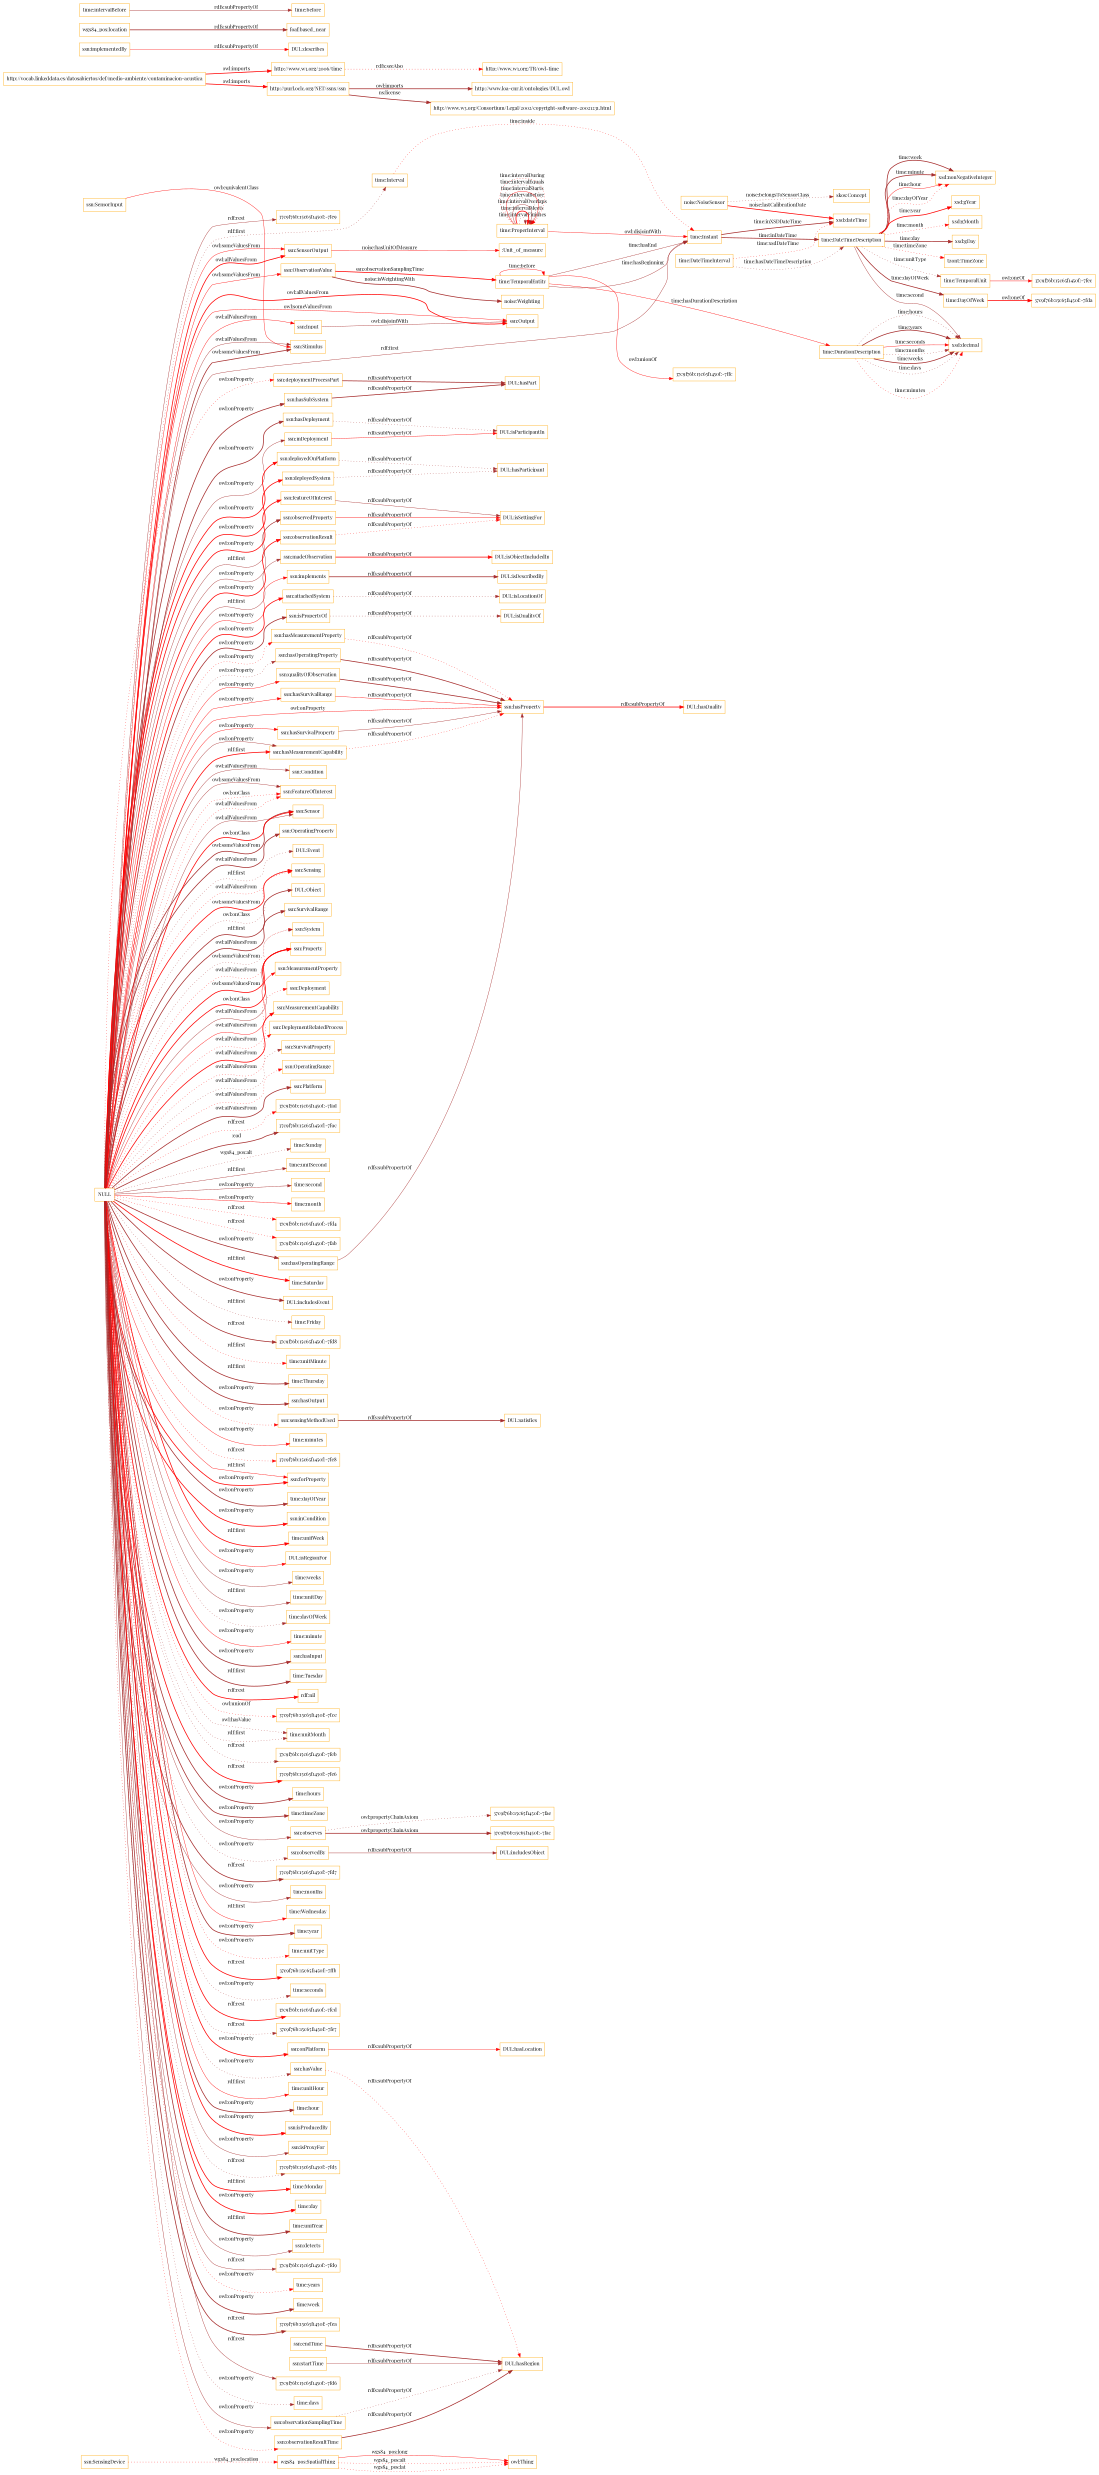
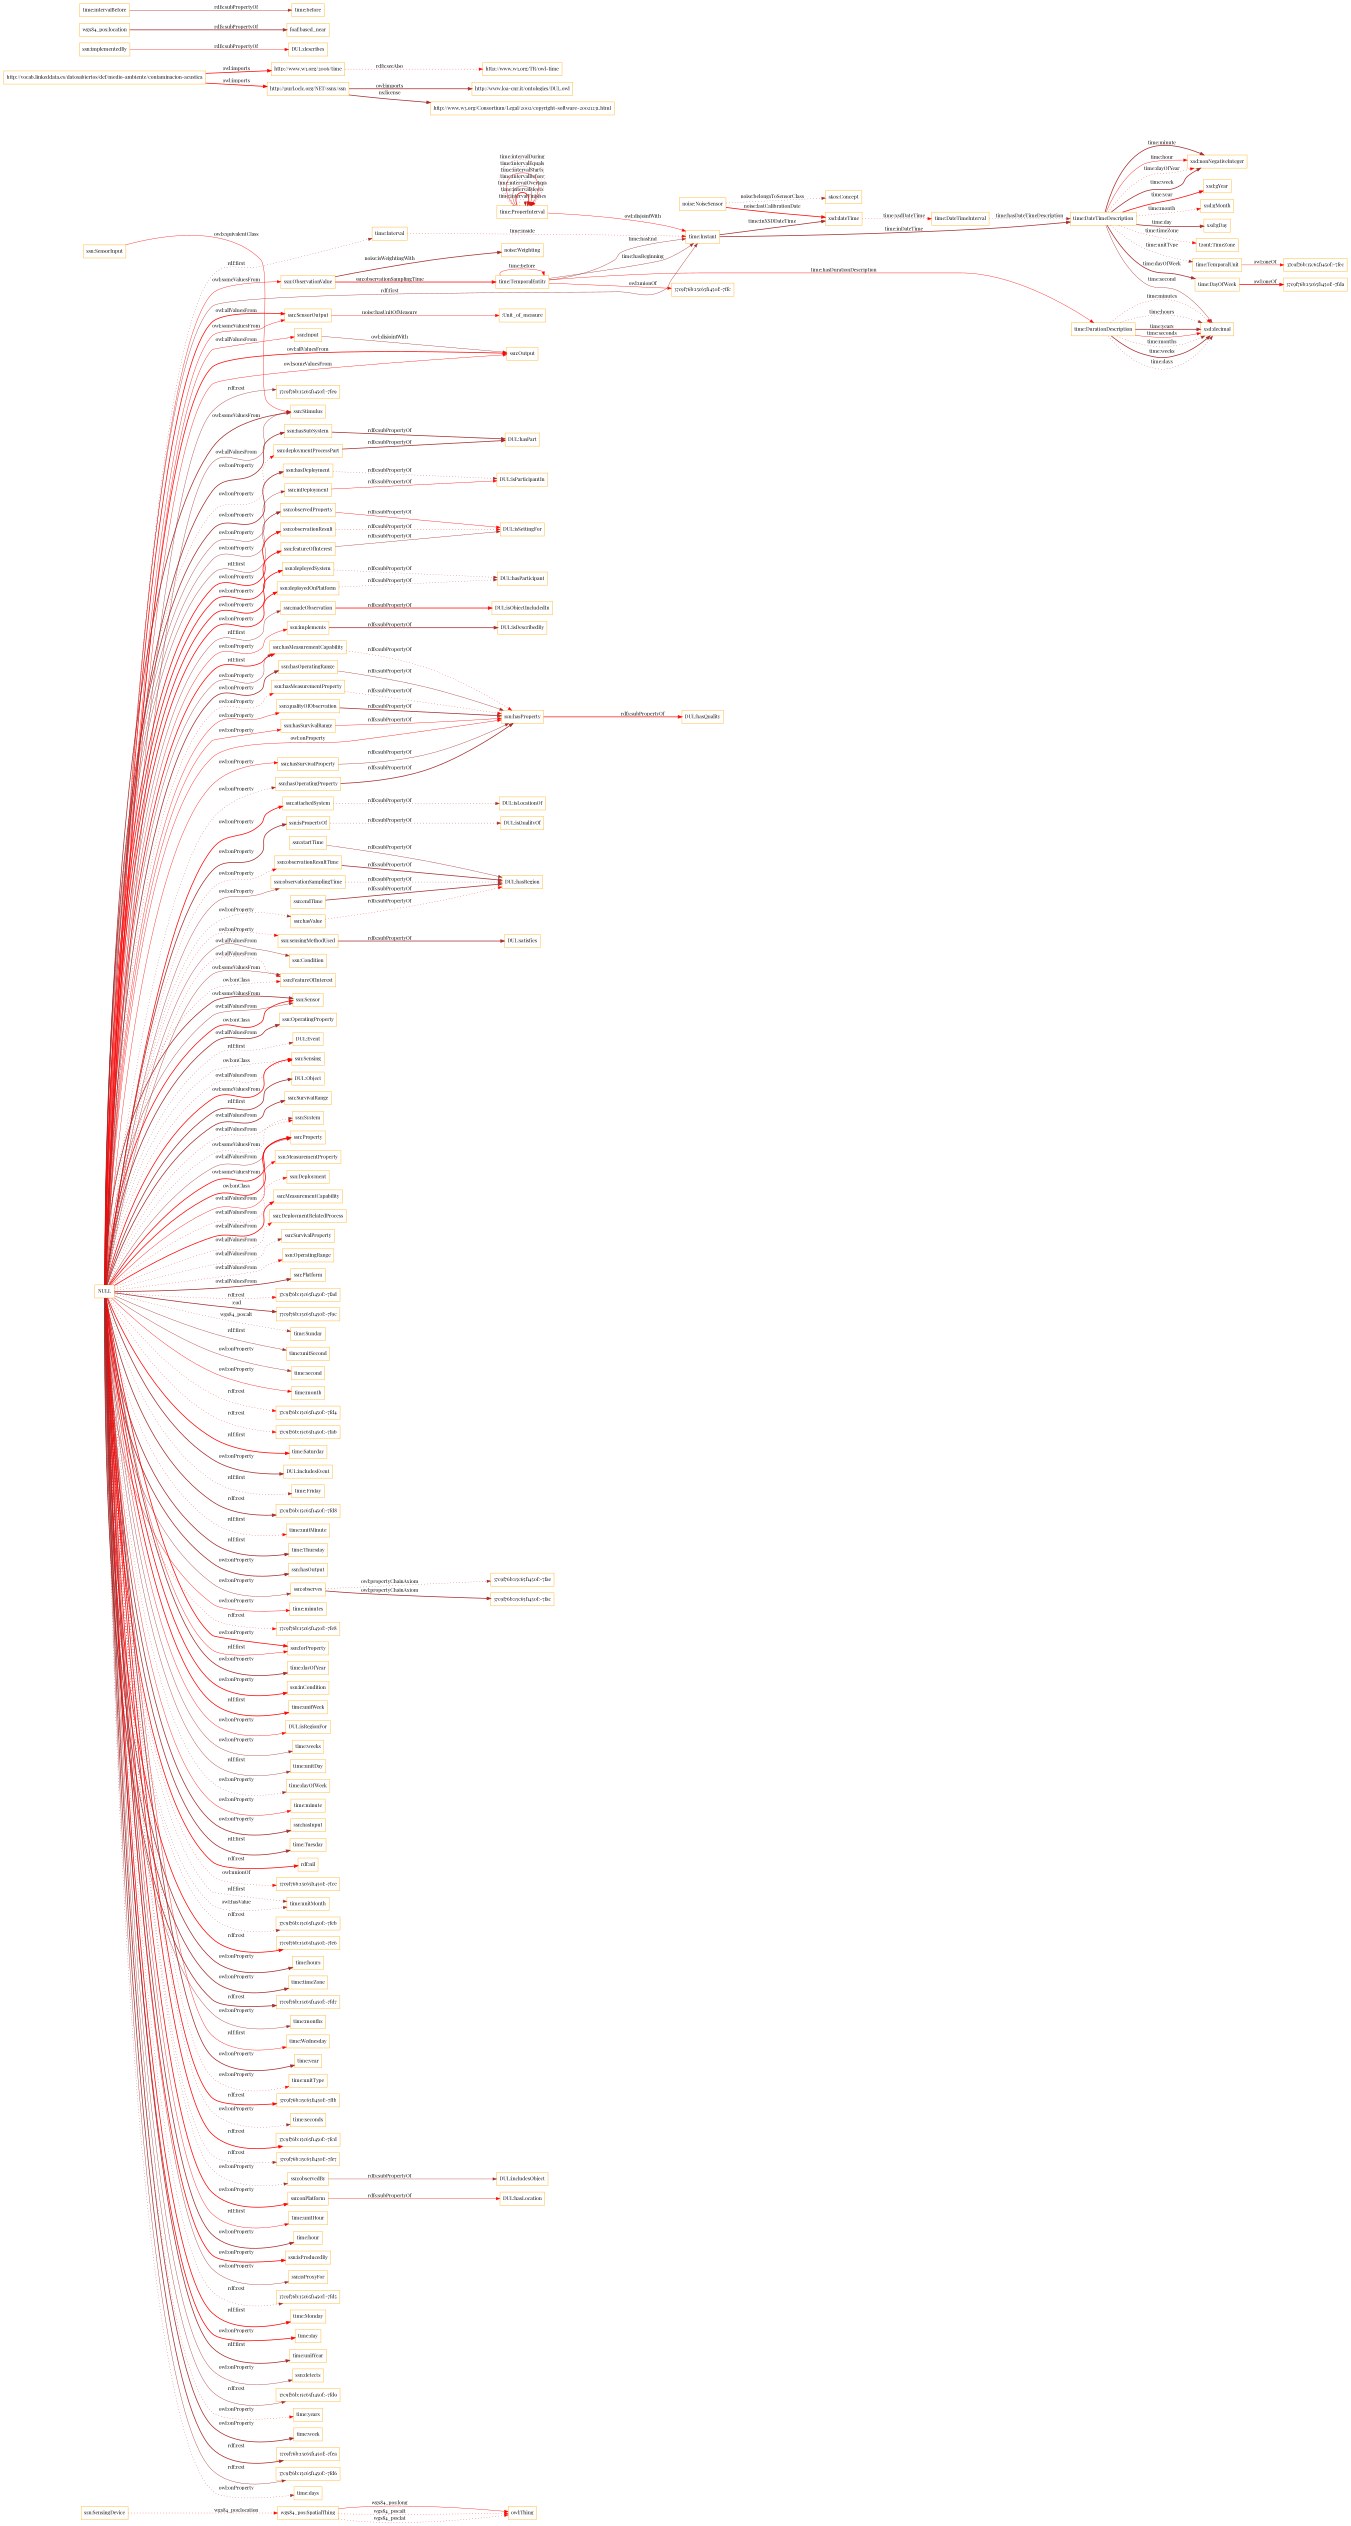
(788, 252) -> (895, 219)
